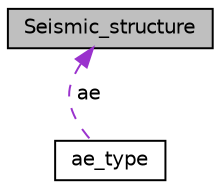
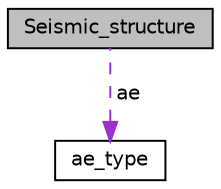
(70, 104) -> (110, 85)
